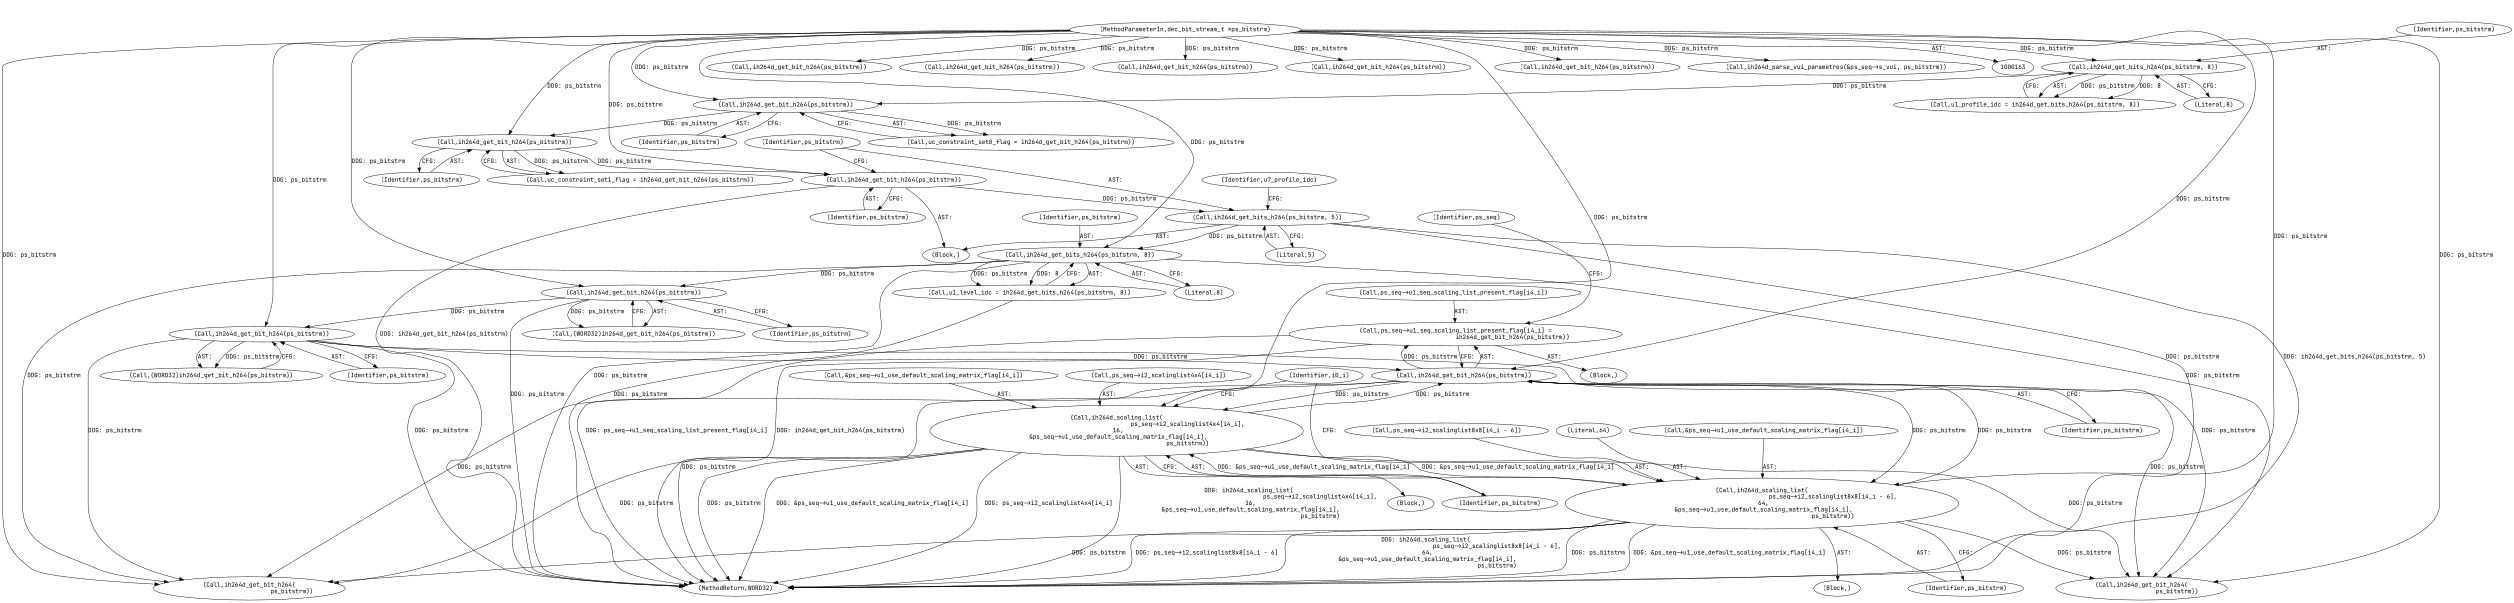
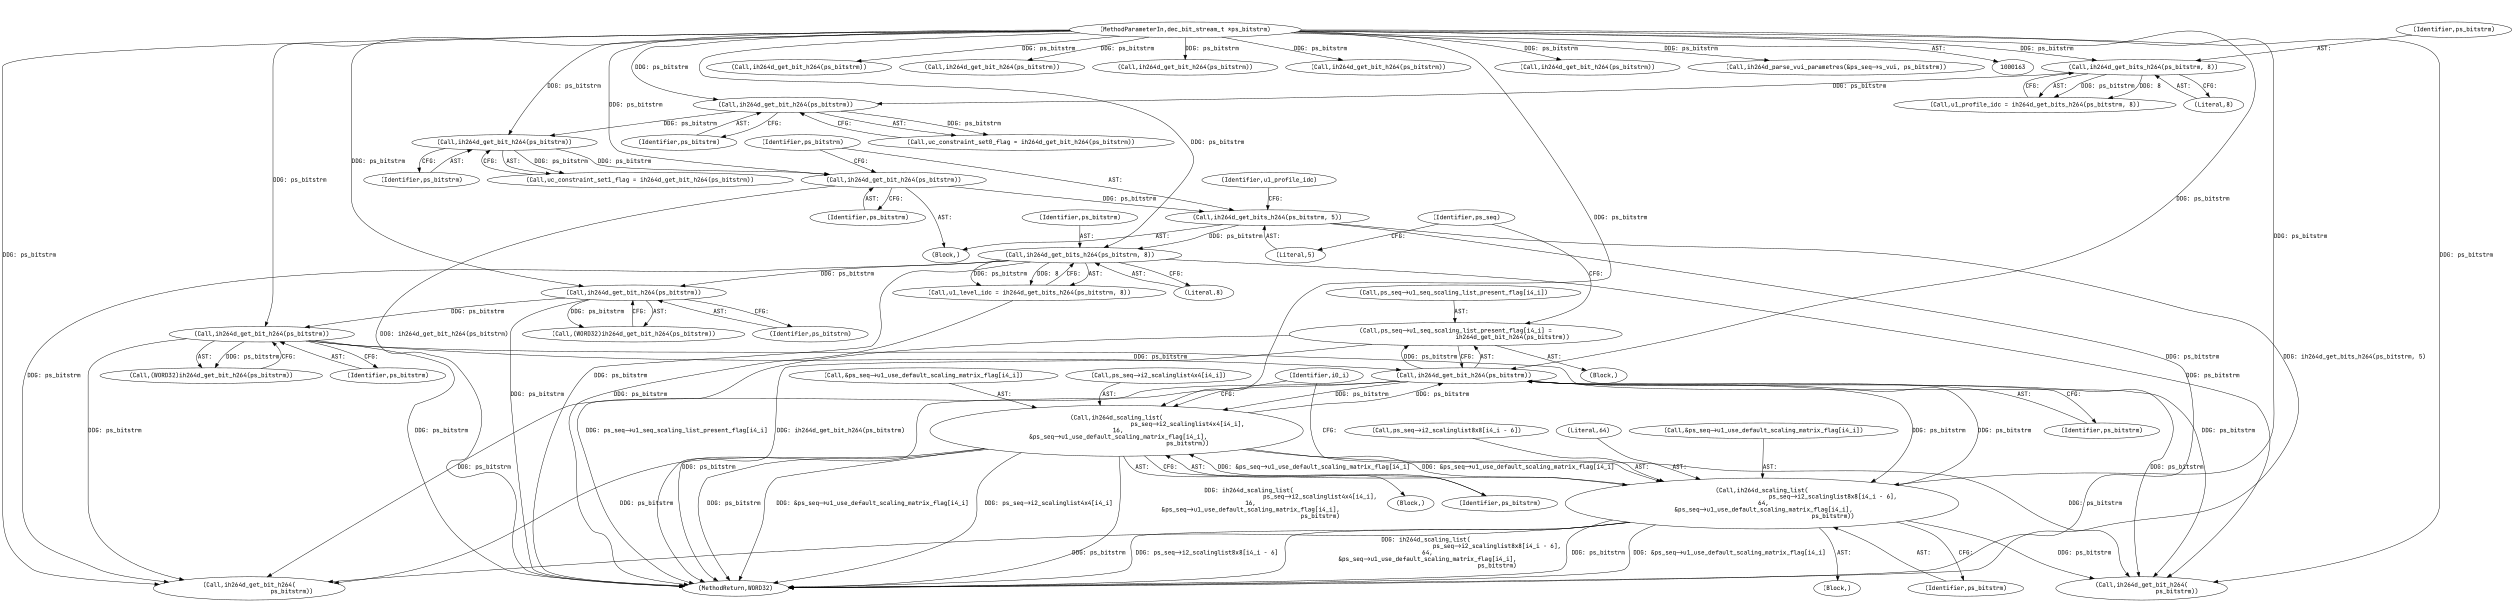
(1269, 180) -> (1269, 180)
(1286, 233) -> (1380, 237)
